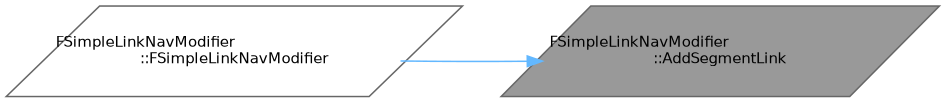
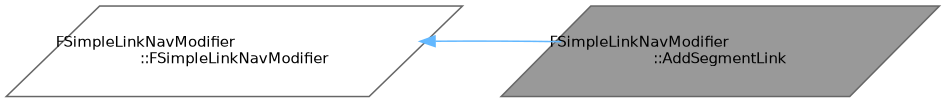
(464, 61) -> (498, 41)
